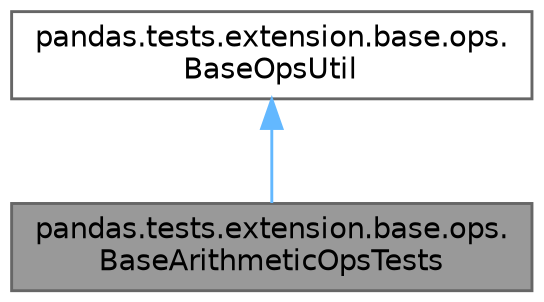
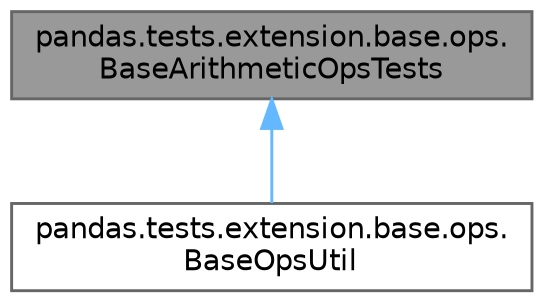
(272, 166) -> (272, 166)
